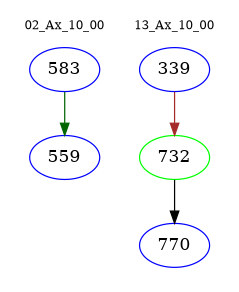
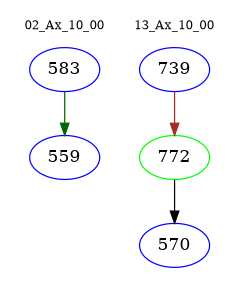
(175, 70) -> (175, 70)
(175, 157) -> (175, 157)
(175, 245) -> (175, 245)
